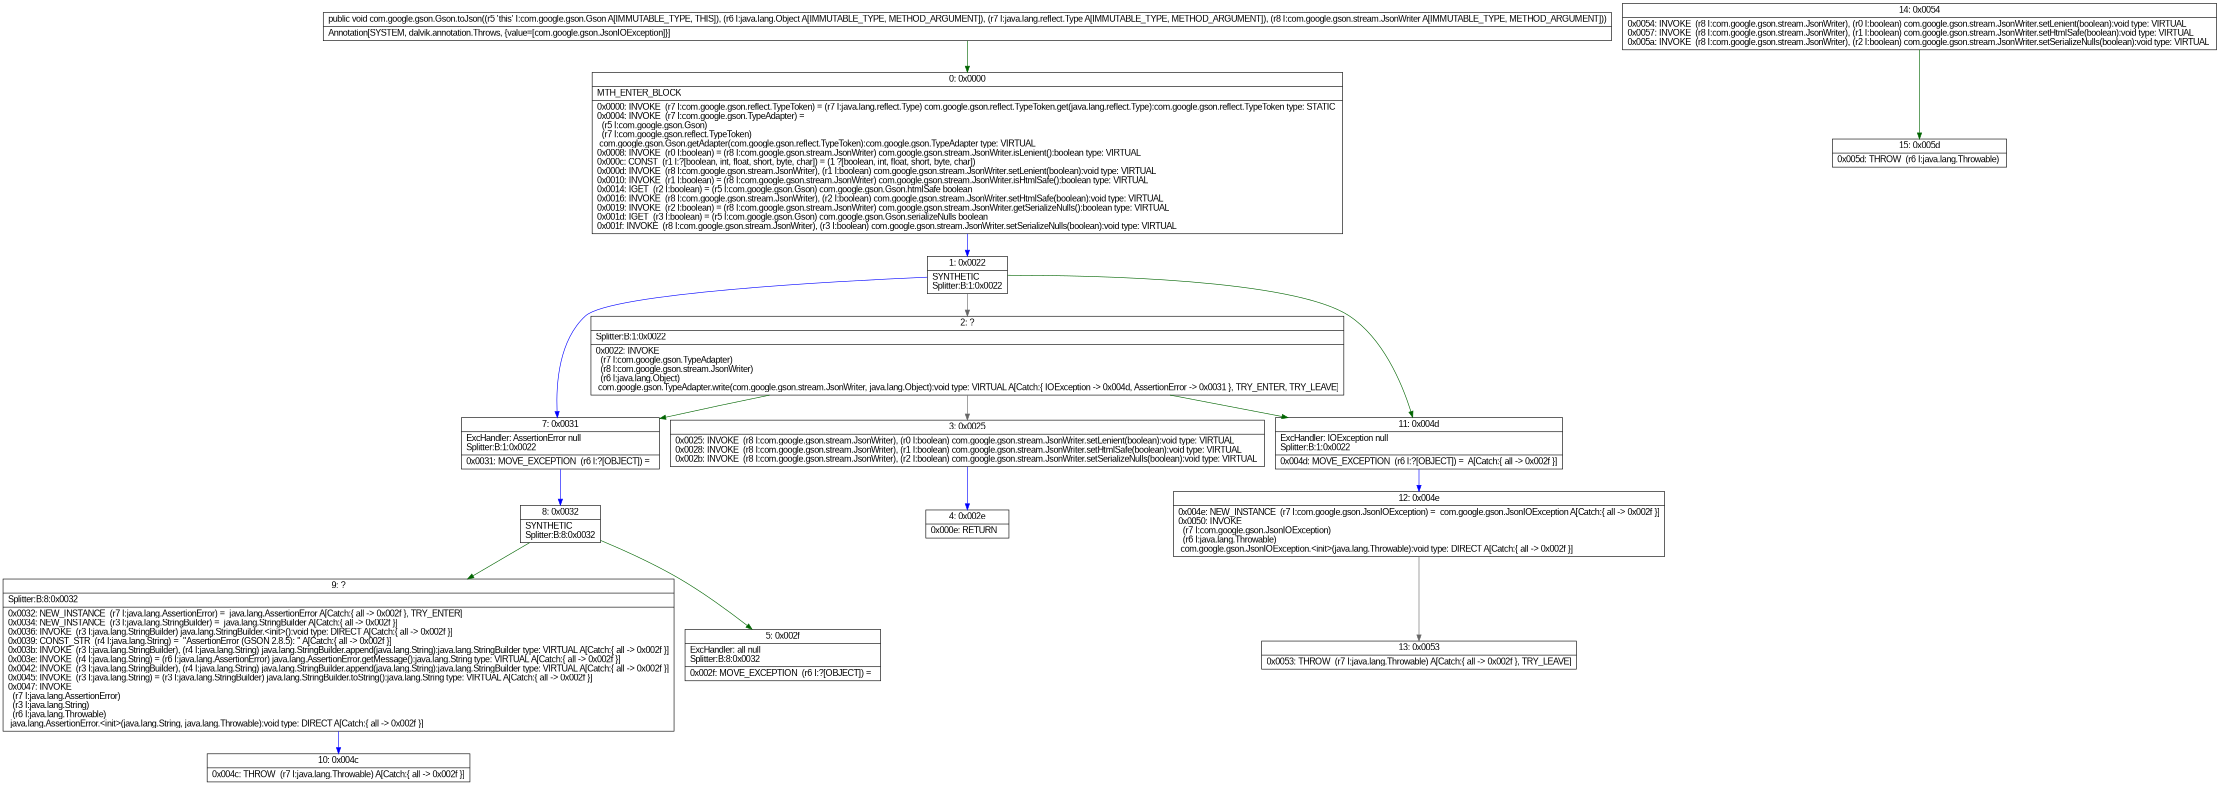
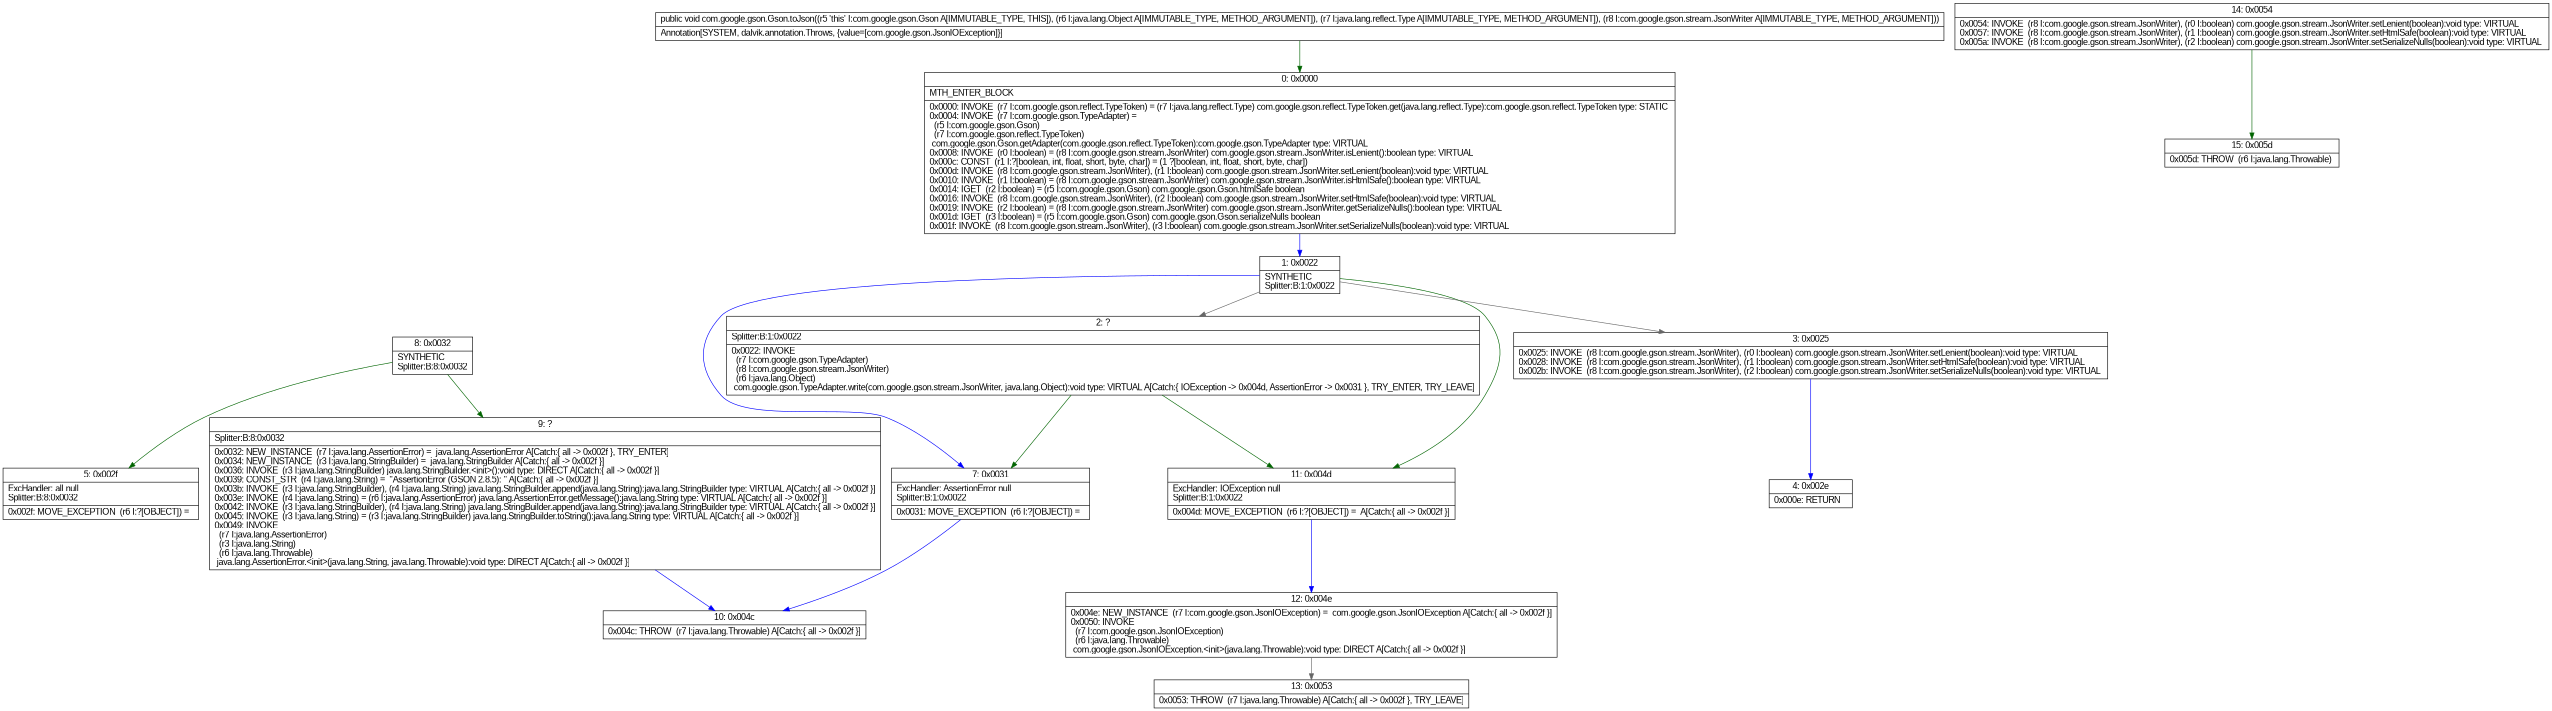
(967, 405) -> (1500, 307)
(560, 484) -> (880, 573)
(42, 687) -> (249, 526)
